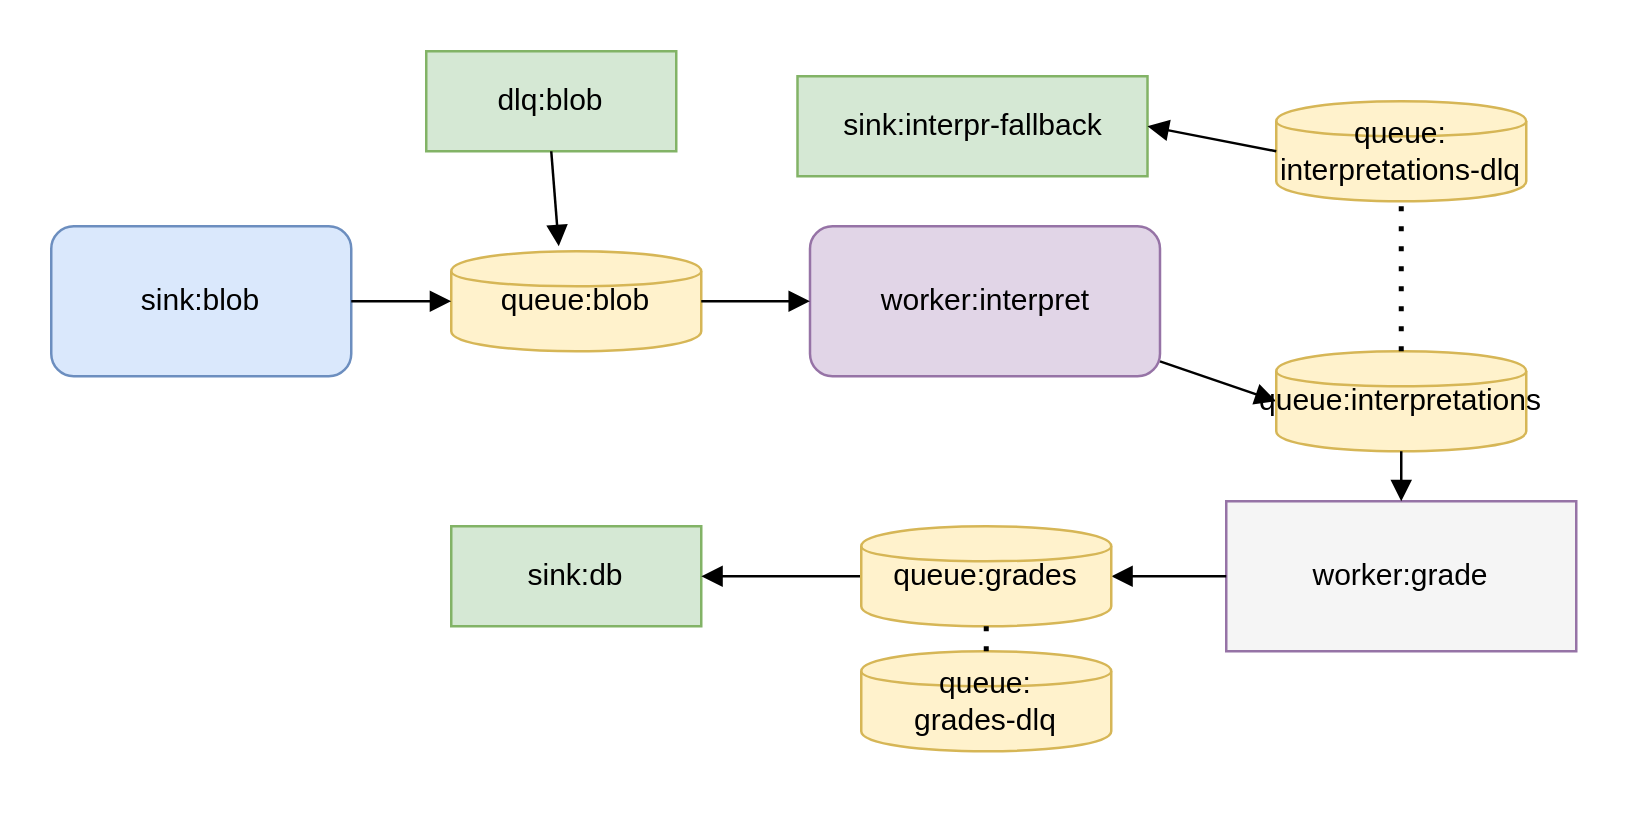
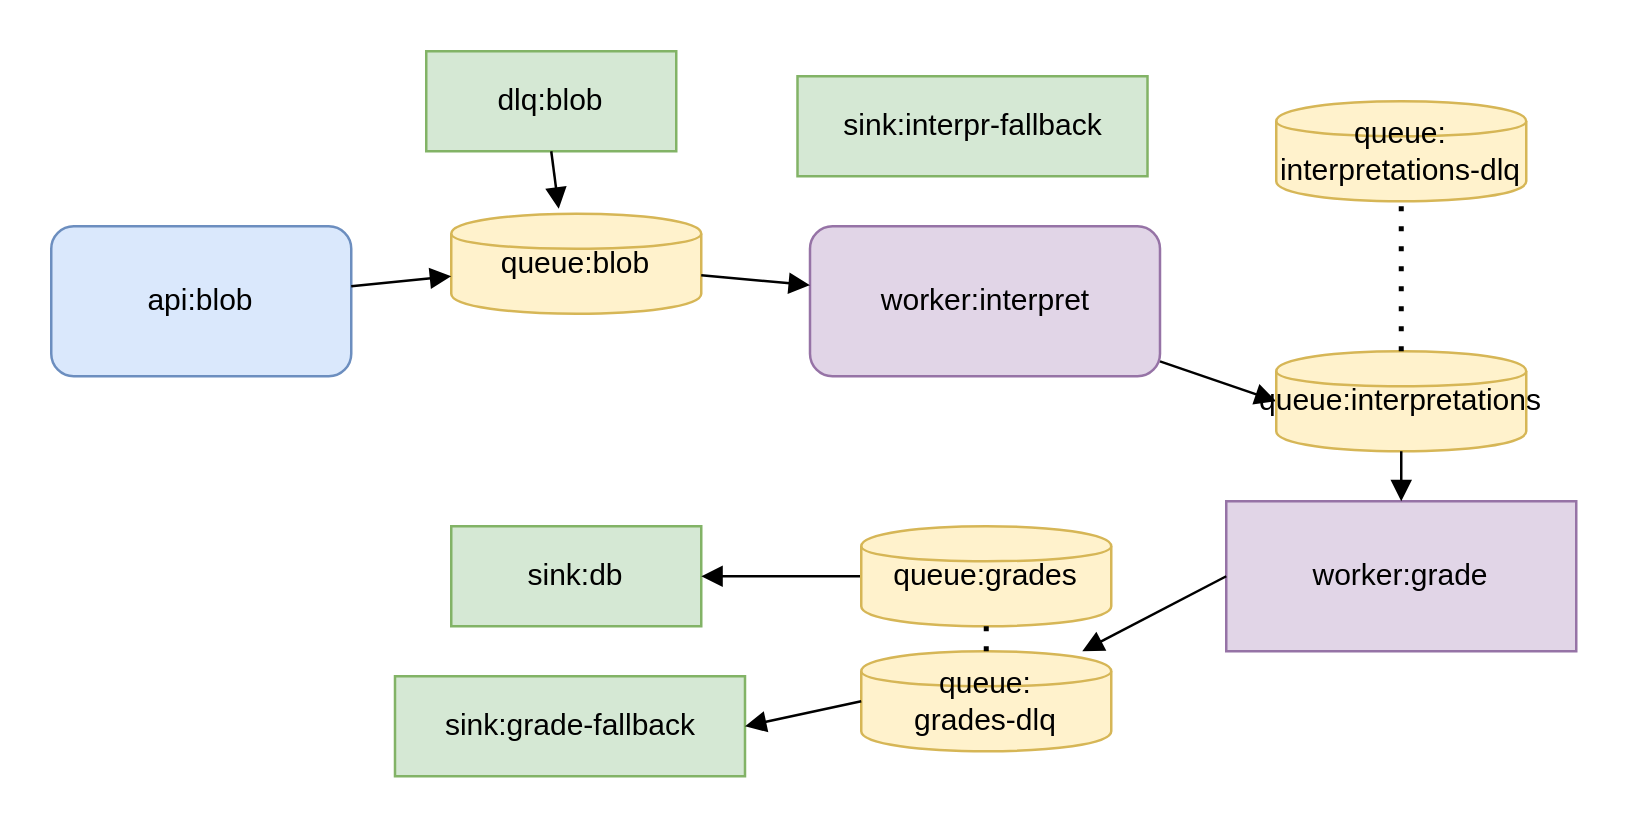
(1222, 141) -> none
(201, 301) -> (201, 301)
(576, 301) -> (576, 264)
(1179, 576) -> (1163, 609)
(1401, 576) -> (1401, 576)
none -> (813, 712)
none -> (570, 726)
